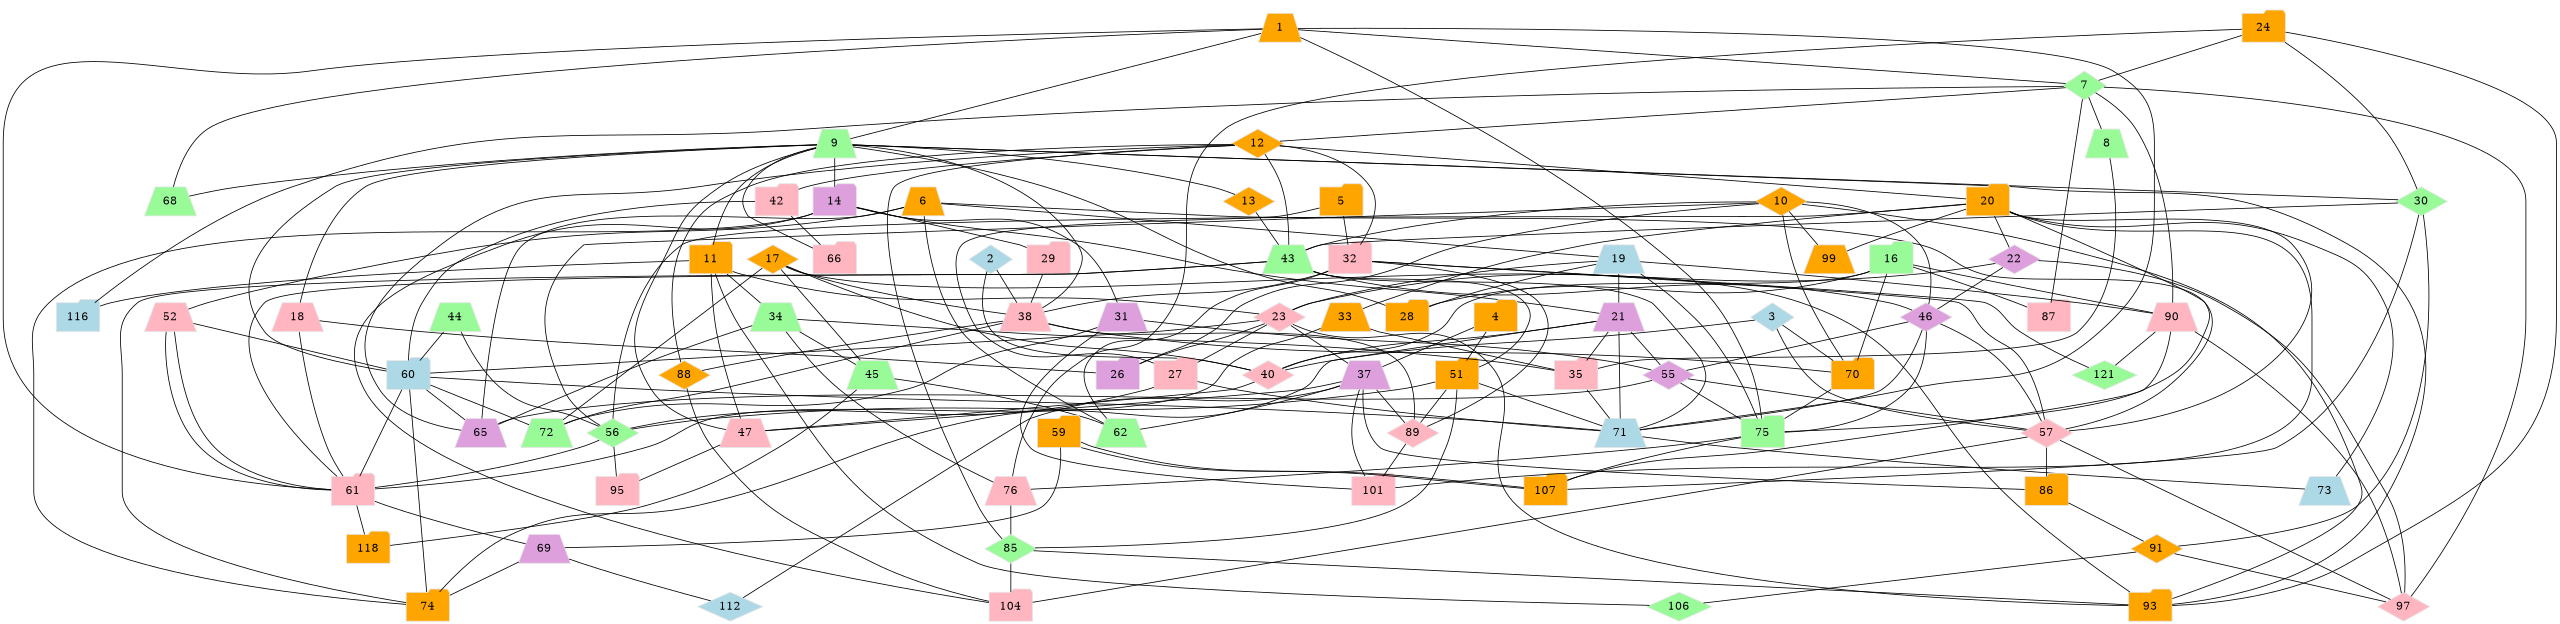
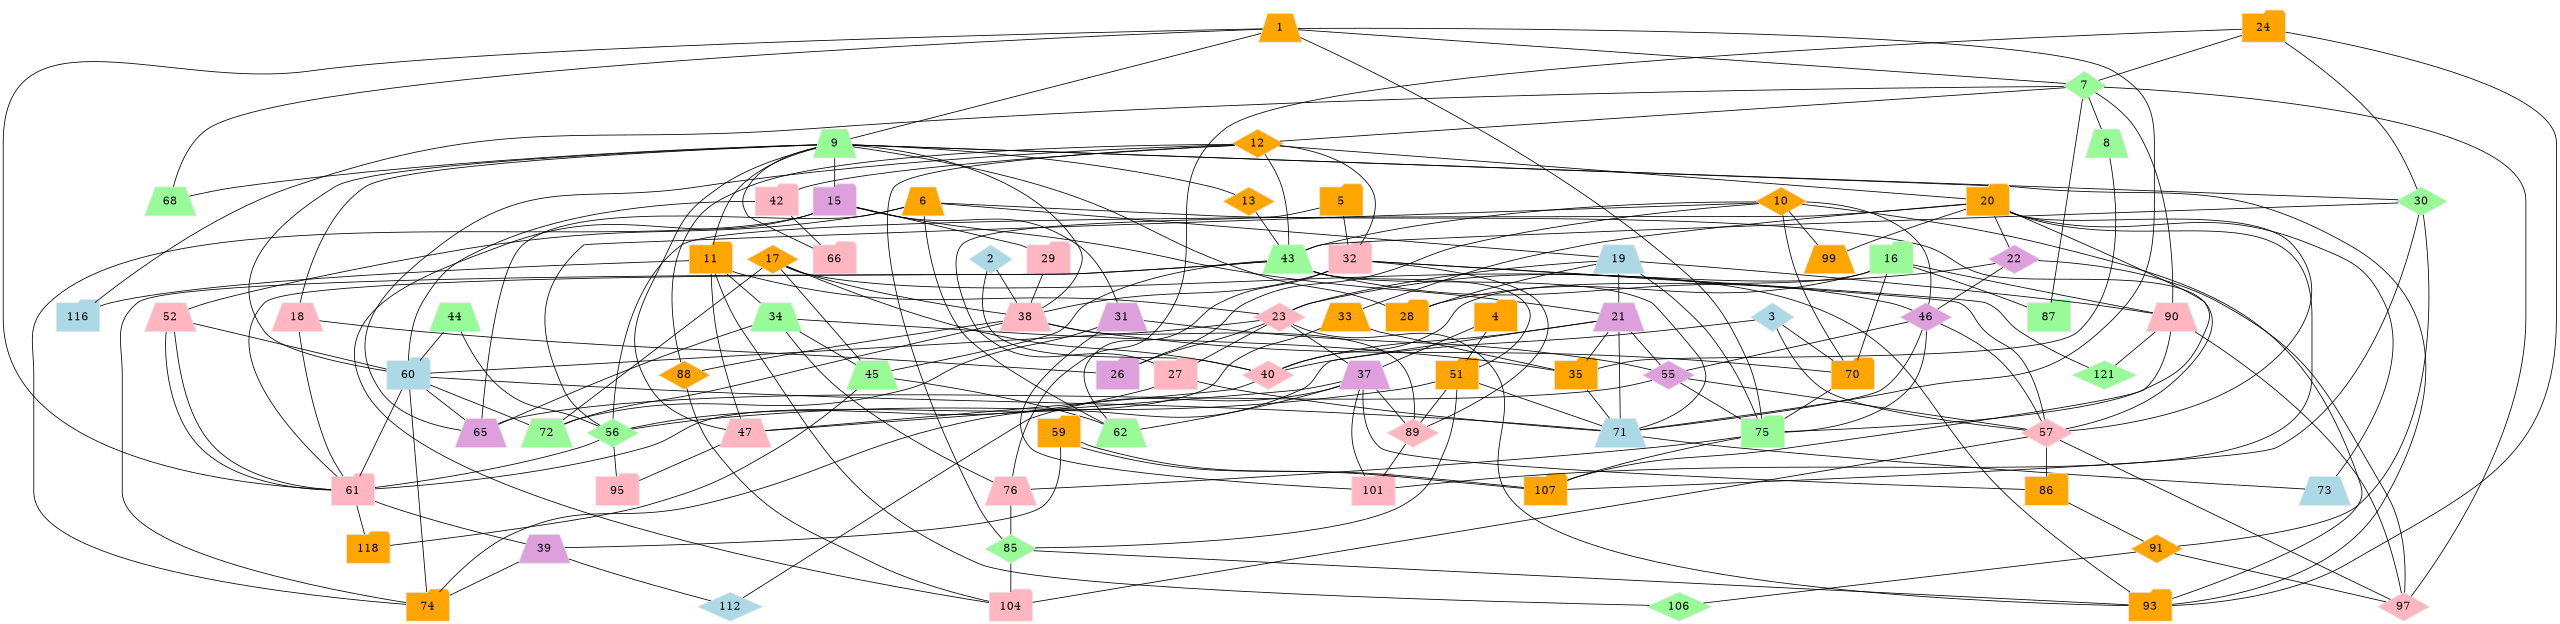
(835, 201) -> (835, 201)
none -> (1077, 312)
(2049, 317) -> (2049, 317)
(1576, 375) -> (1576, 375)
(544, 549) -> (544, 549)
